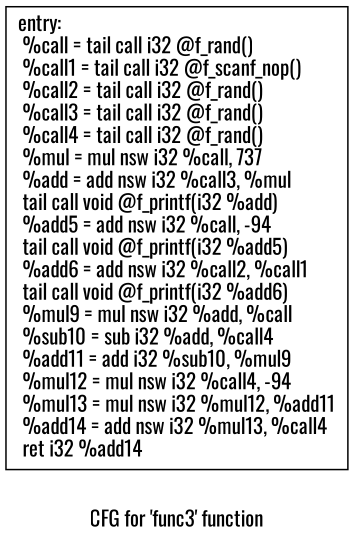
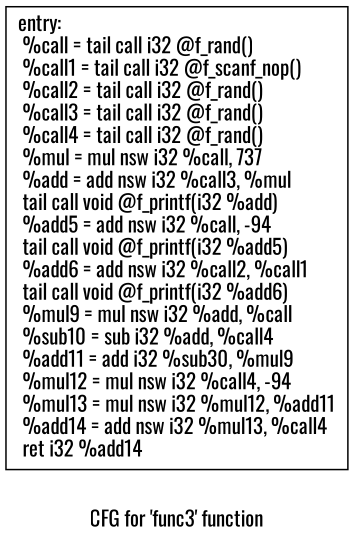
(155, 361) -> (156, 361)
